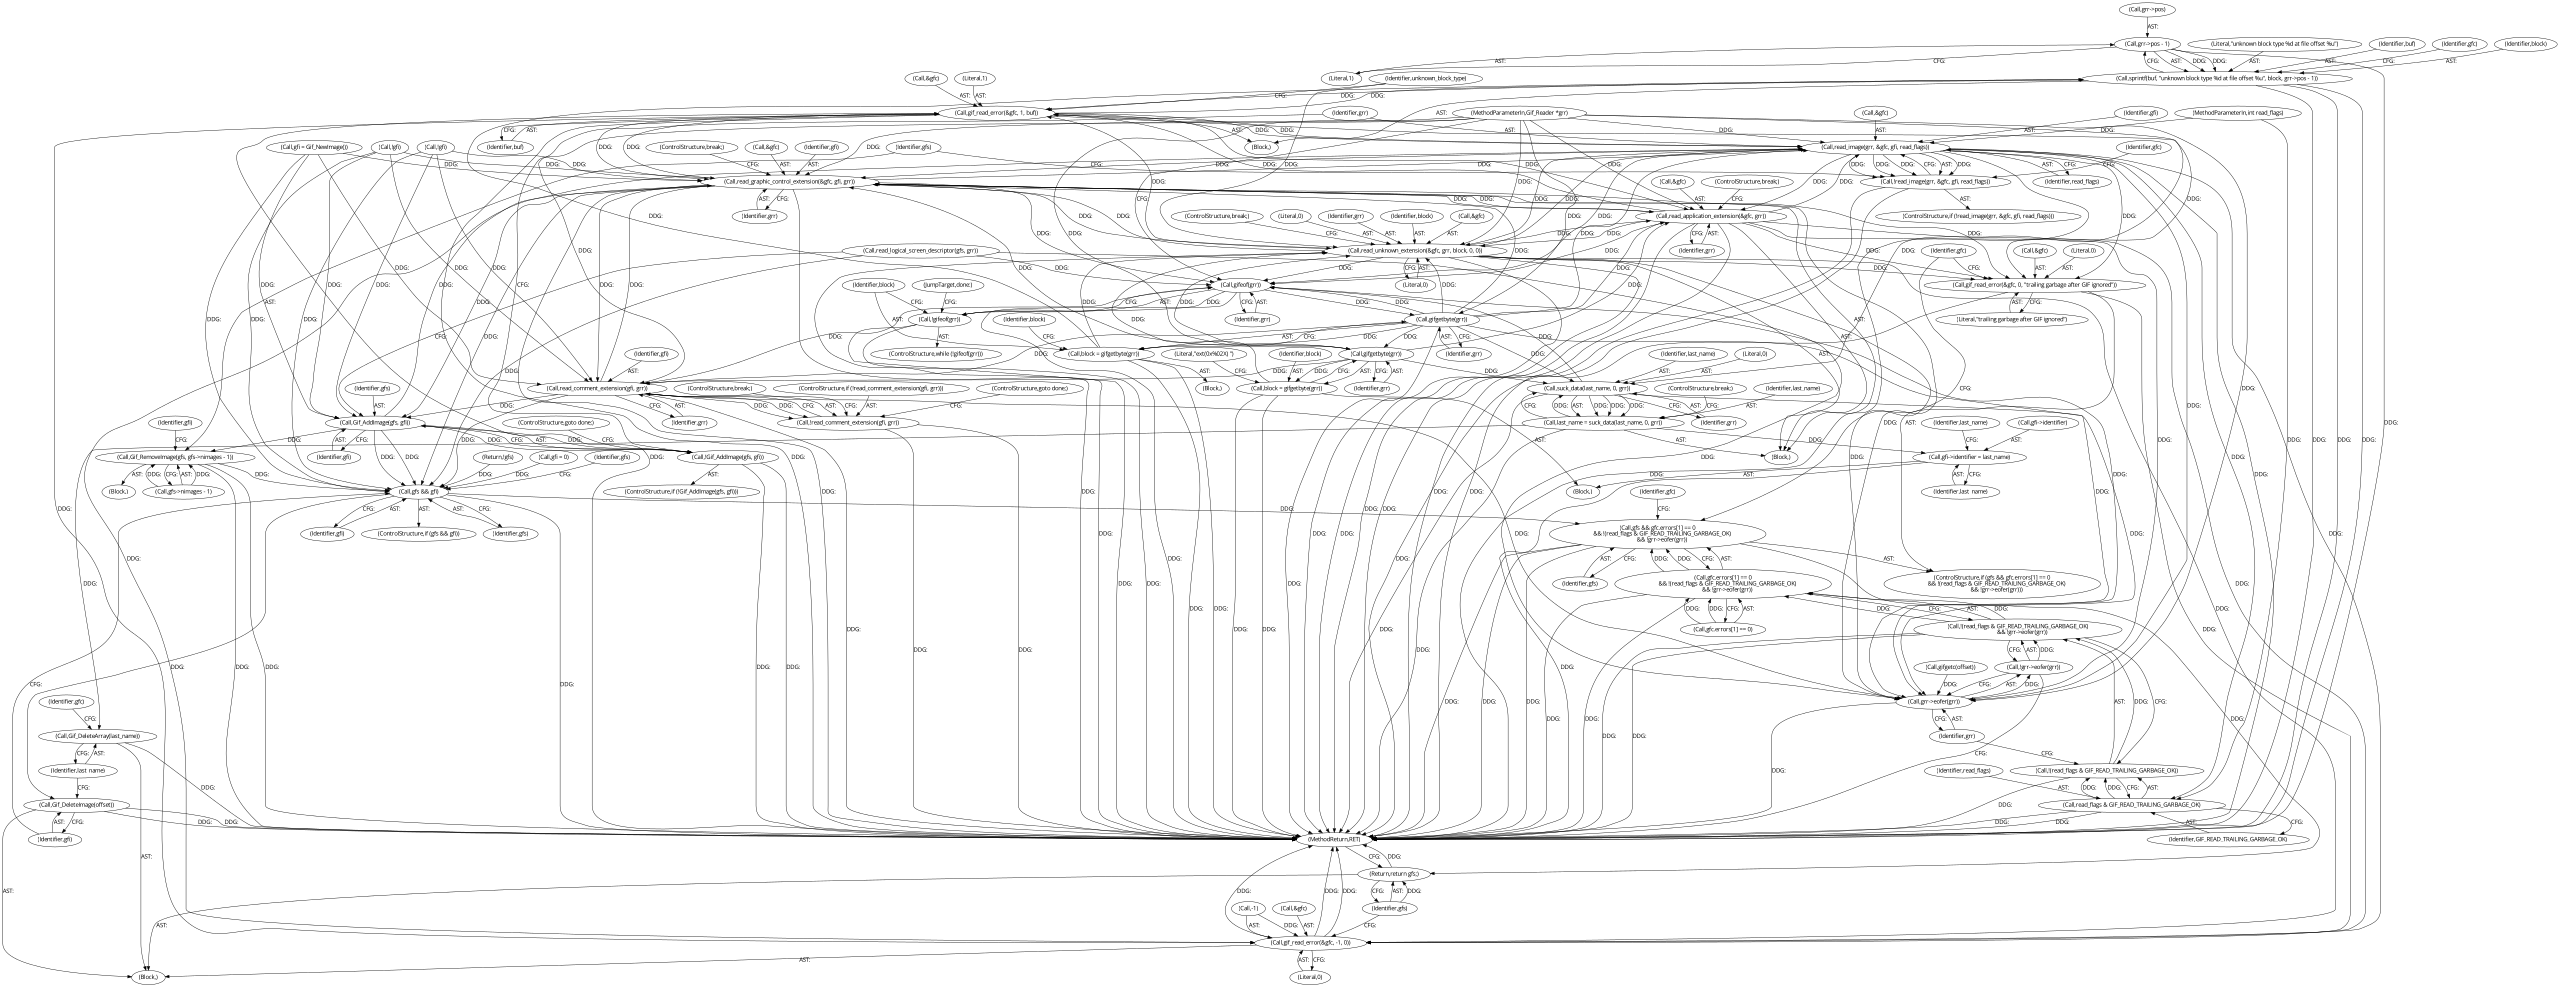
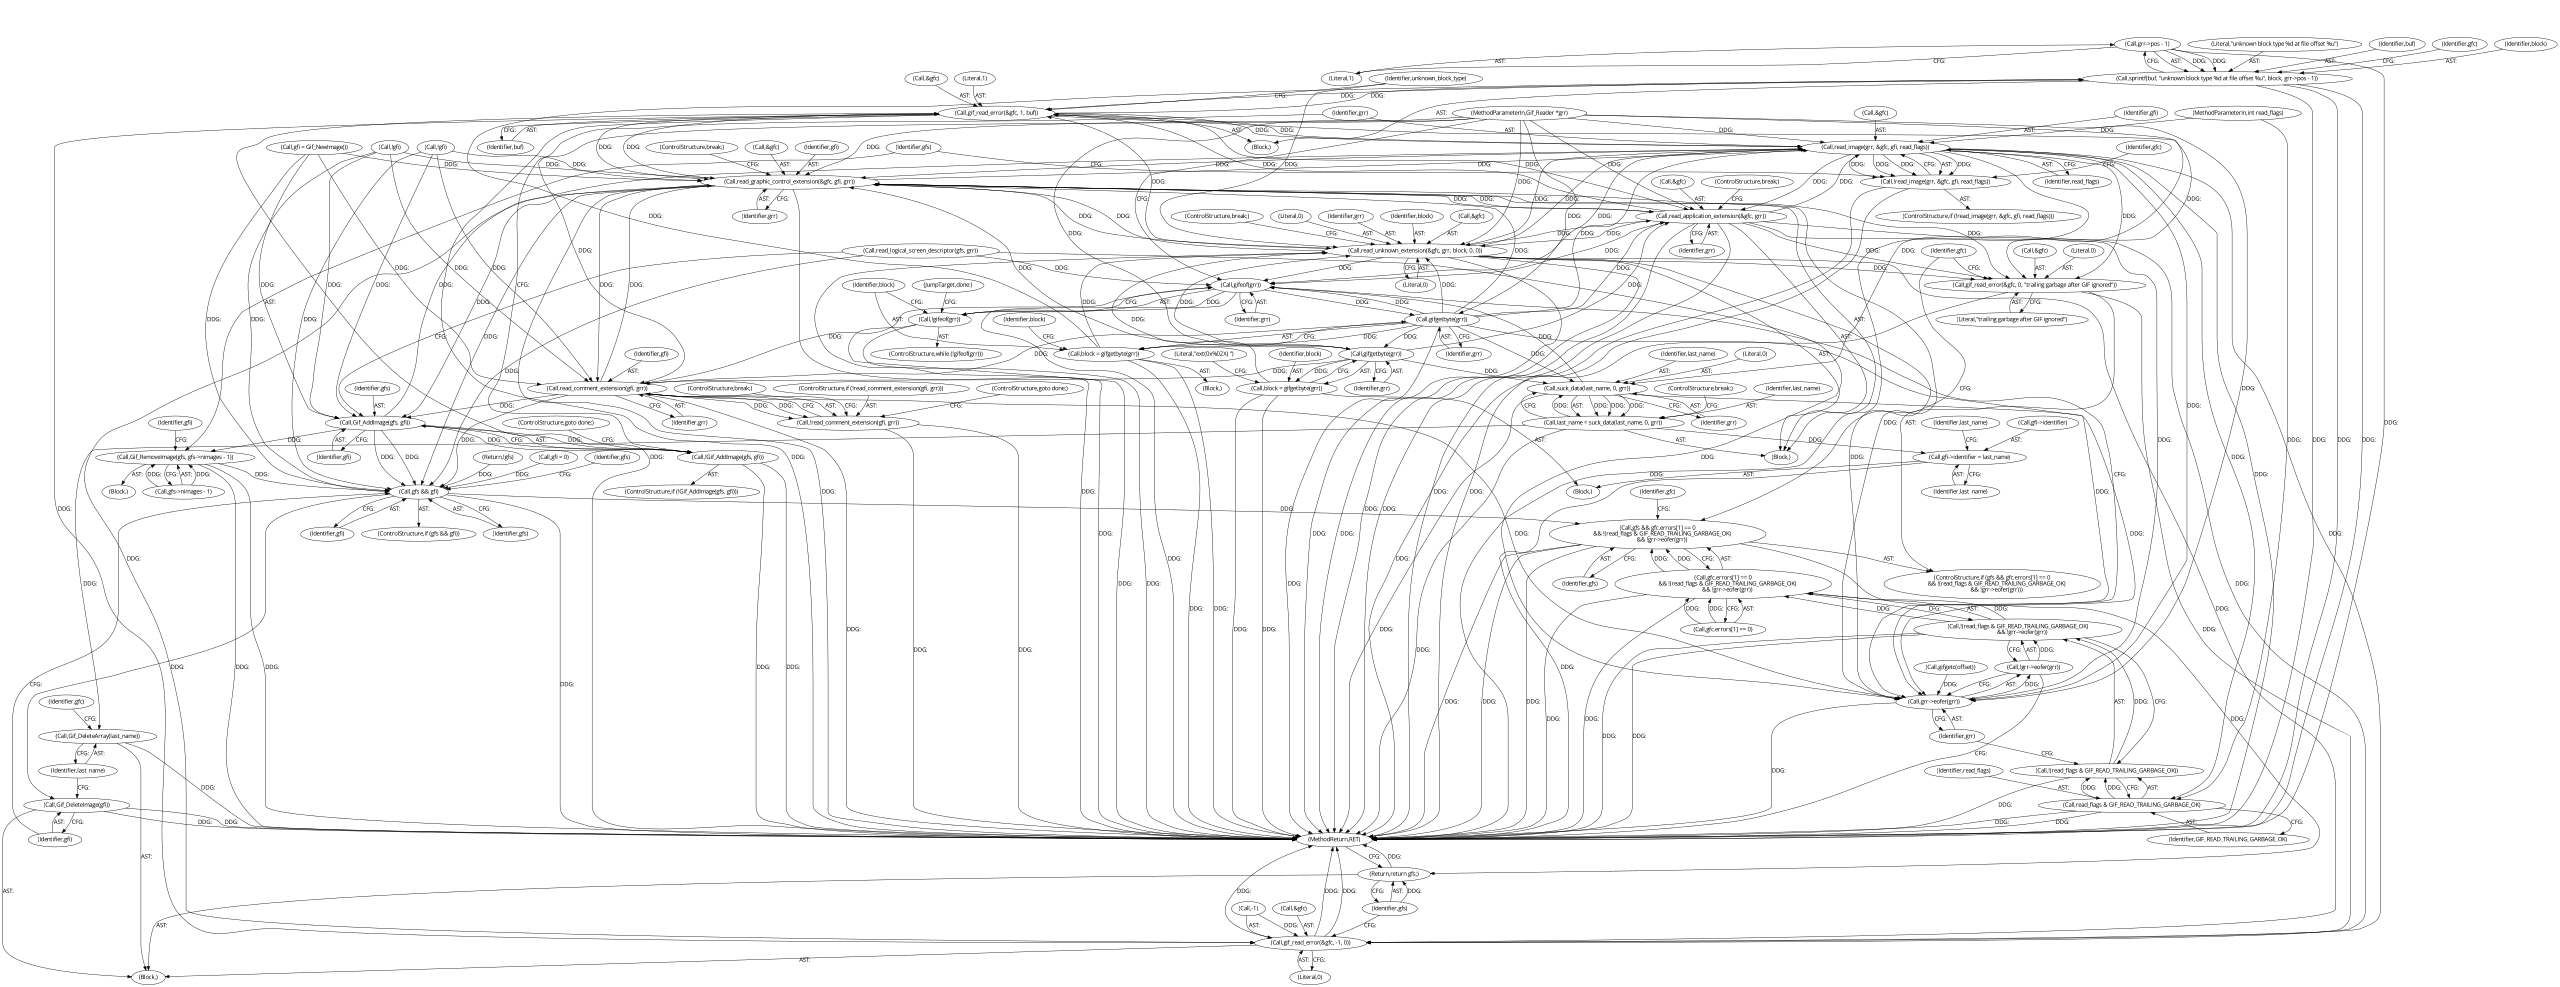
(2147, 10) -> none
(1033, 232) -> none
(2121, 475) -> (2121, 475)
(77, 805) -> (77, 805)
